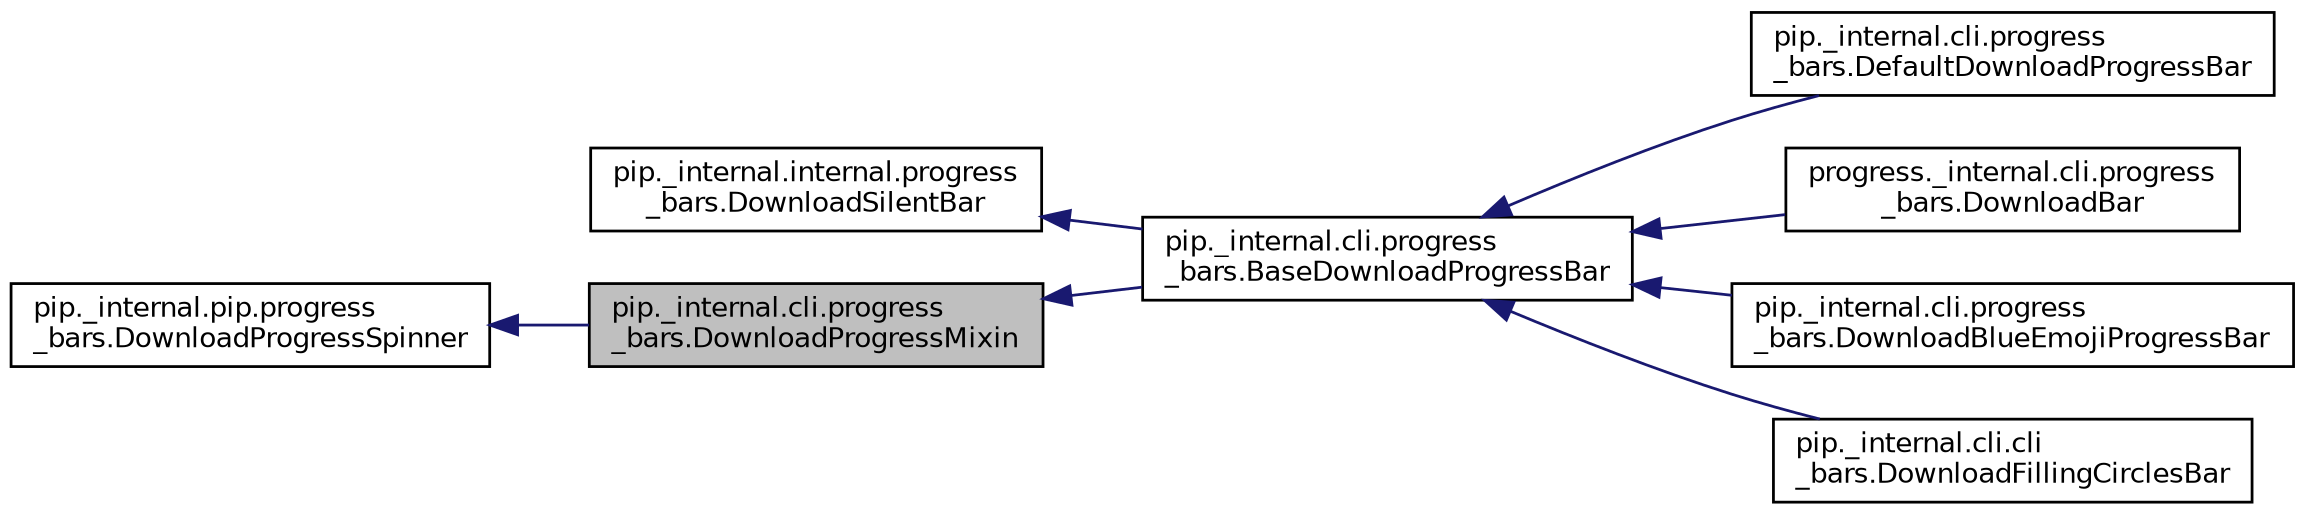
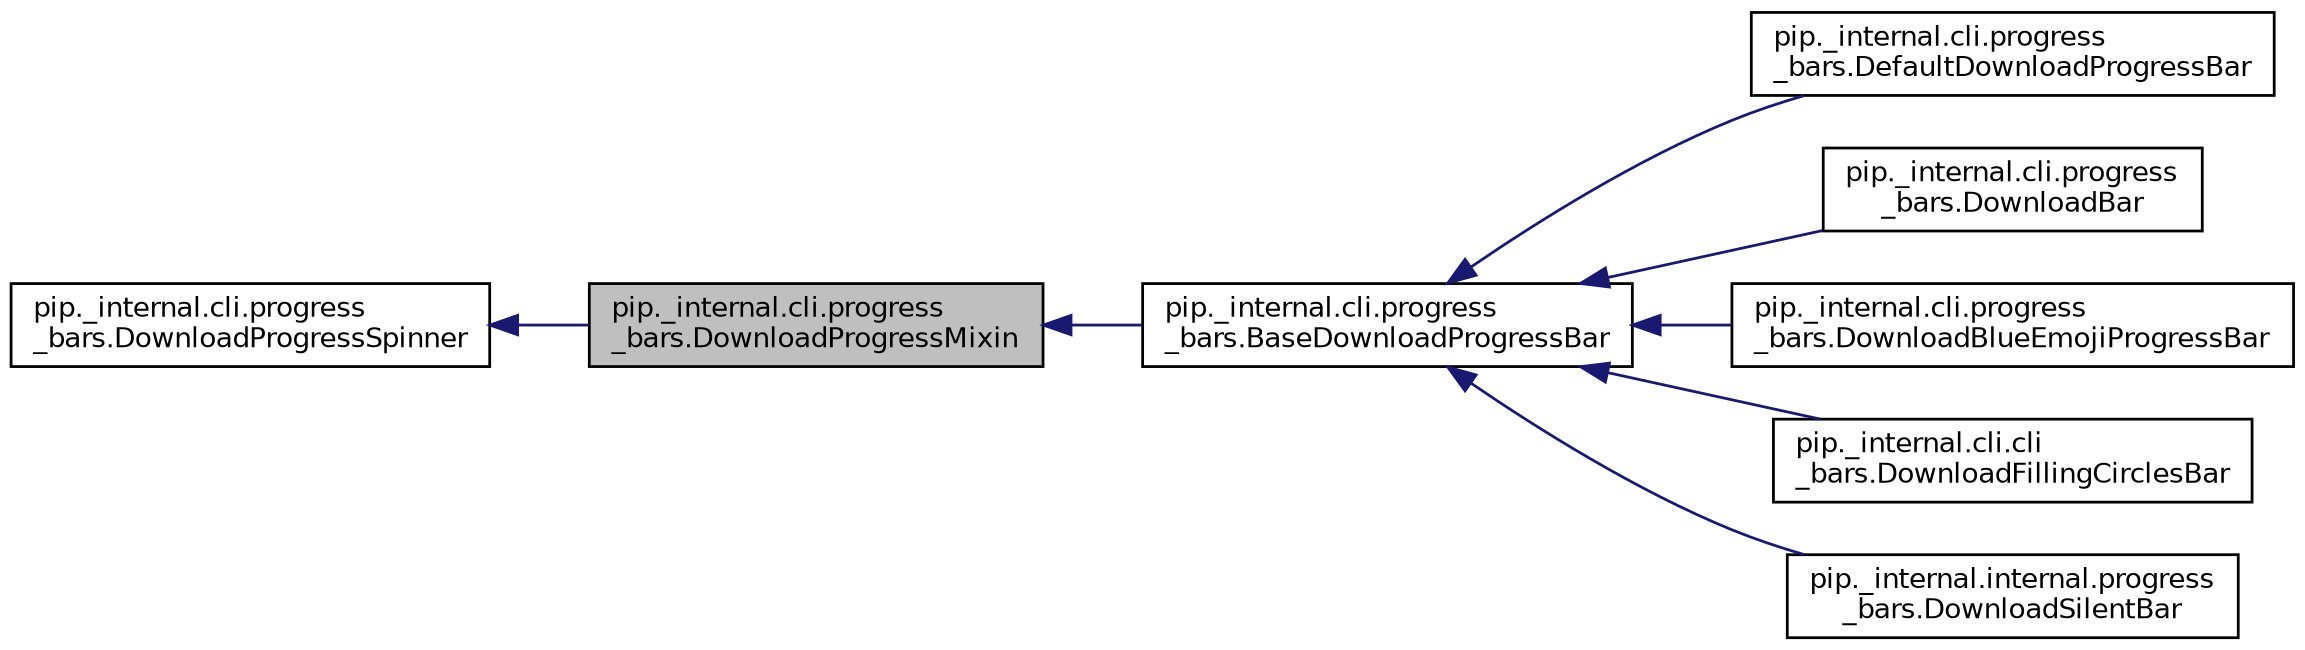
(2013, 190) -> (2013, 190)
(1106, 225) -> (1631, 482)
(250, 325) -> (250, 325)
